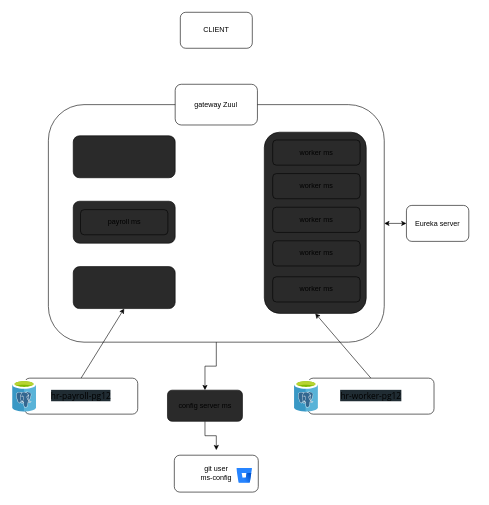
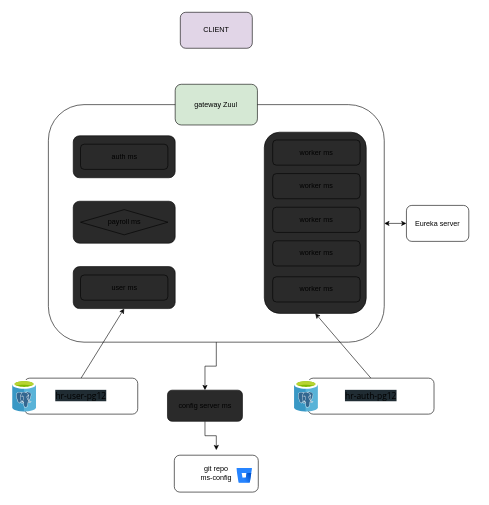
(216, 30) -> (216, 30)
(216, 105) -> (216, 105)
none -> (124, 157)
(124, 222) -> (124, 222)
none -> (124, 288)
(81, 396) -> (81, 396)
(371, 396) -> (371, 396)
(216, 474) -> (216, 474)
